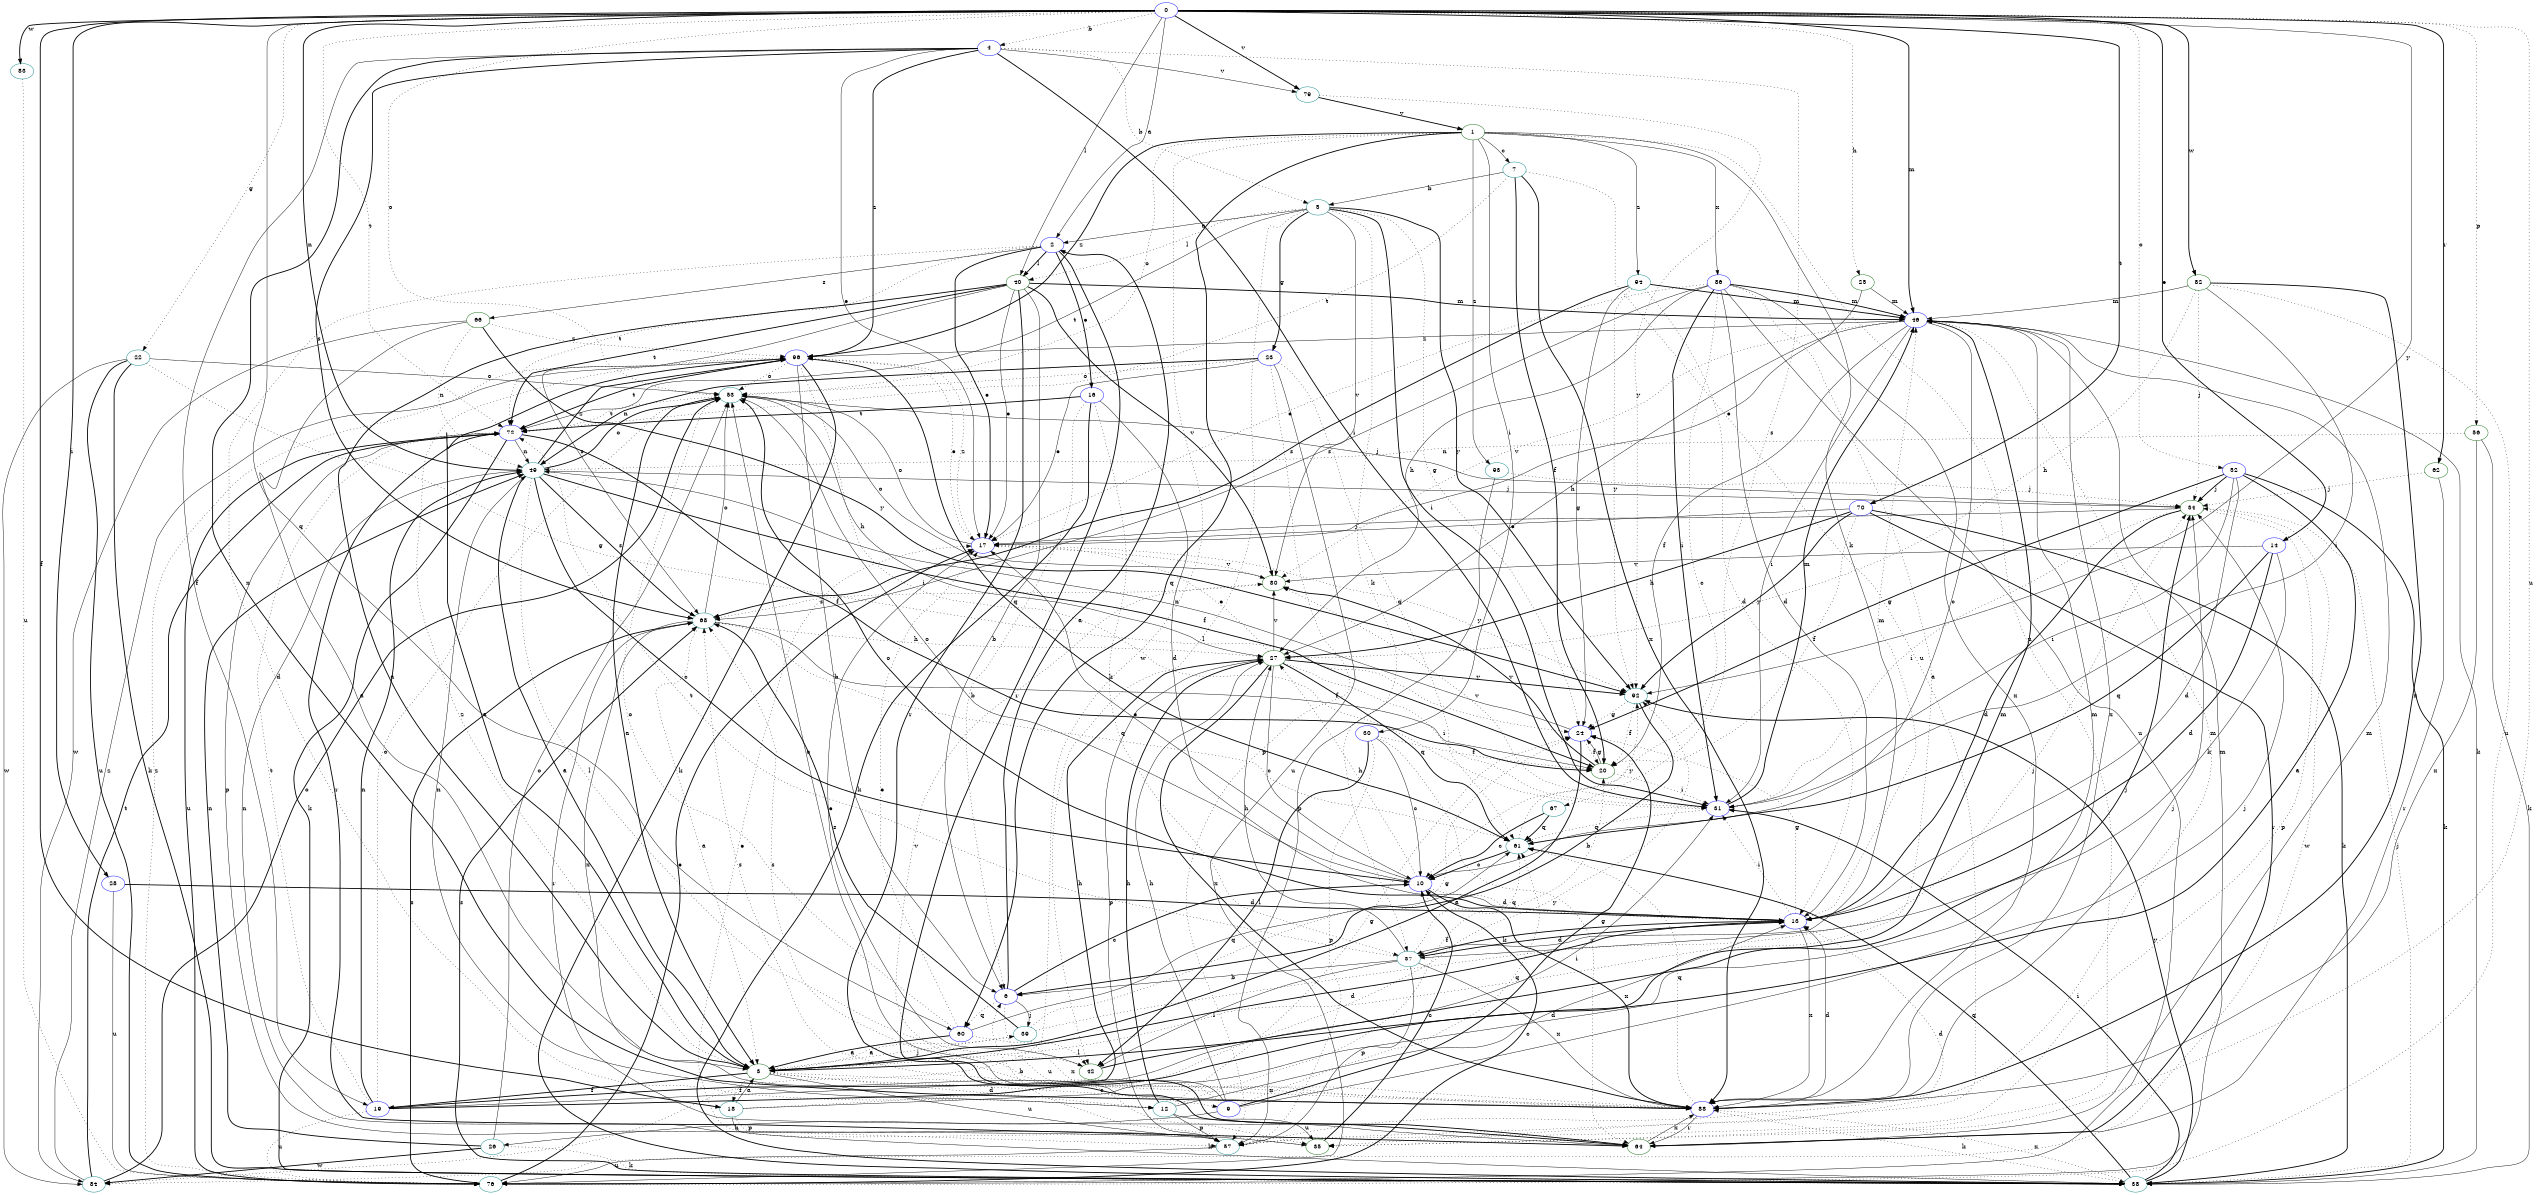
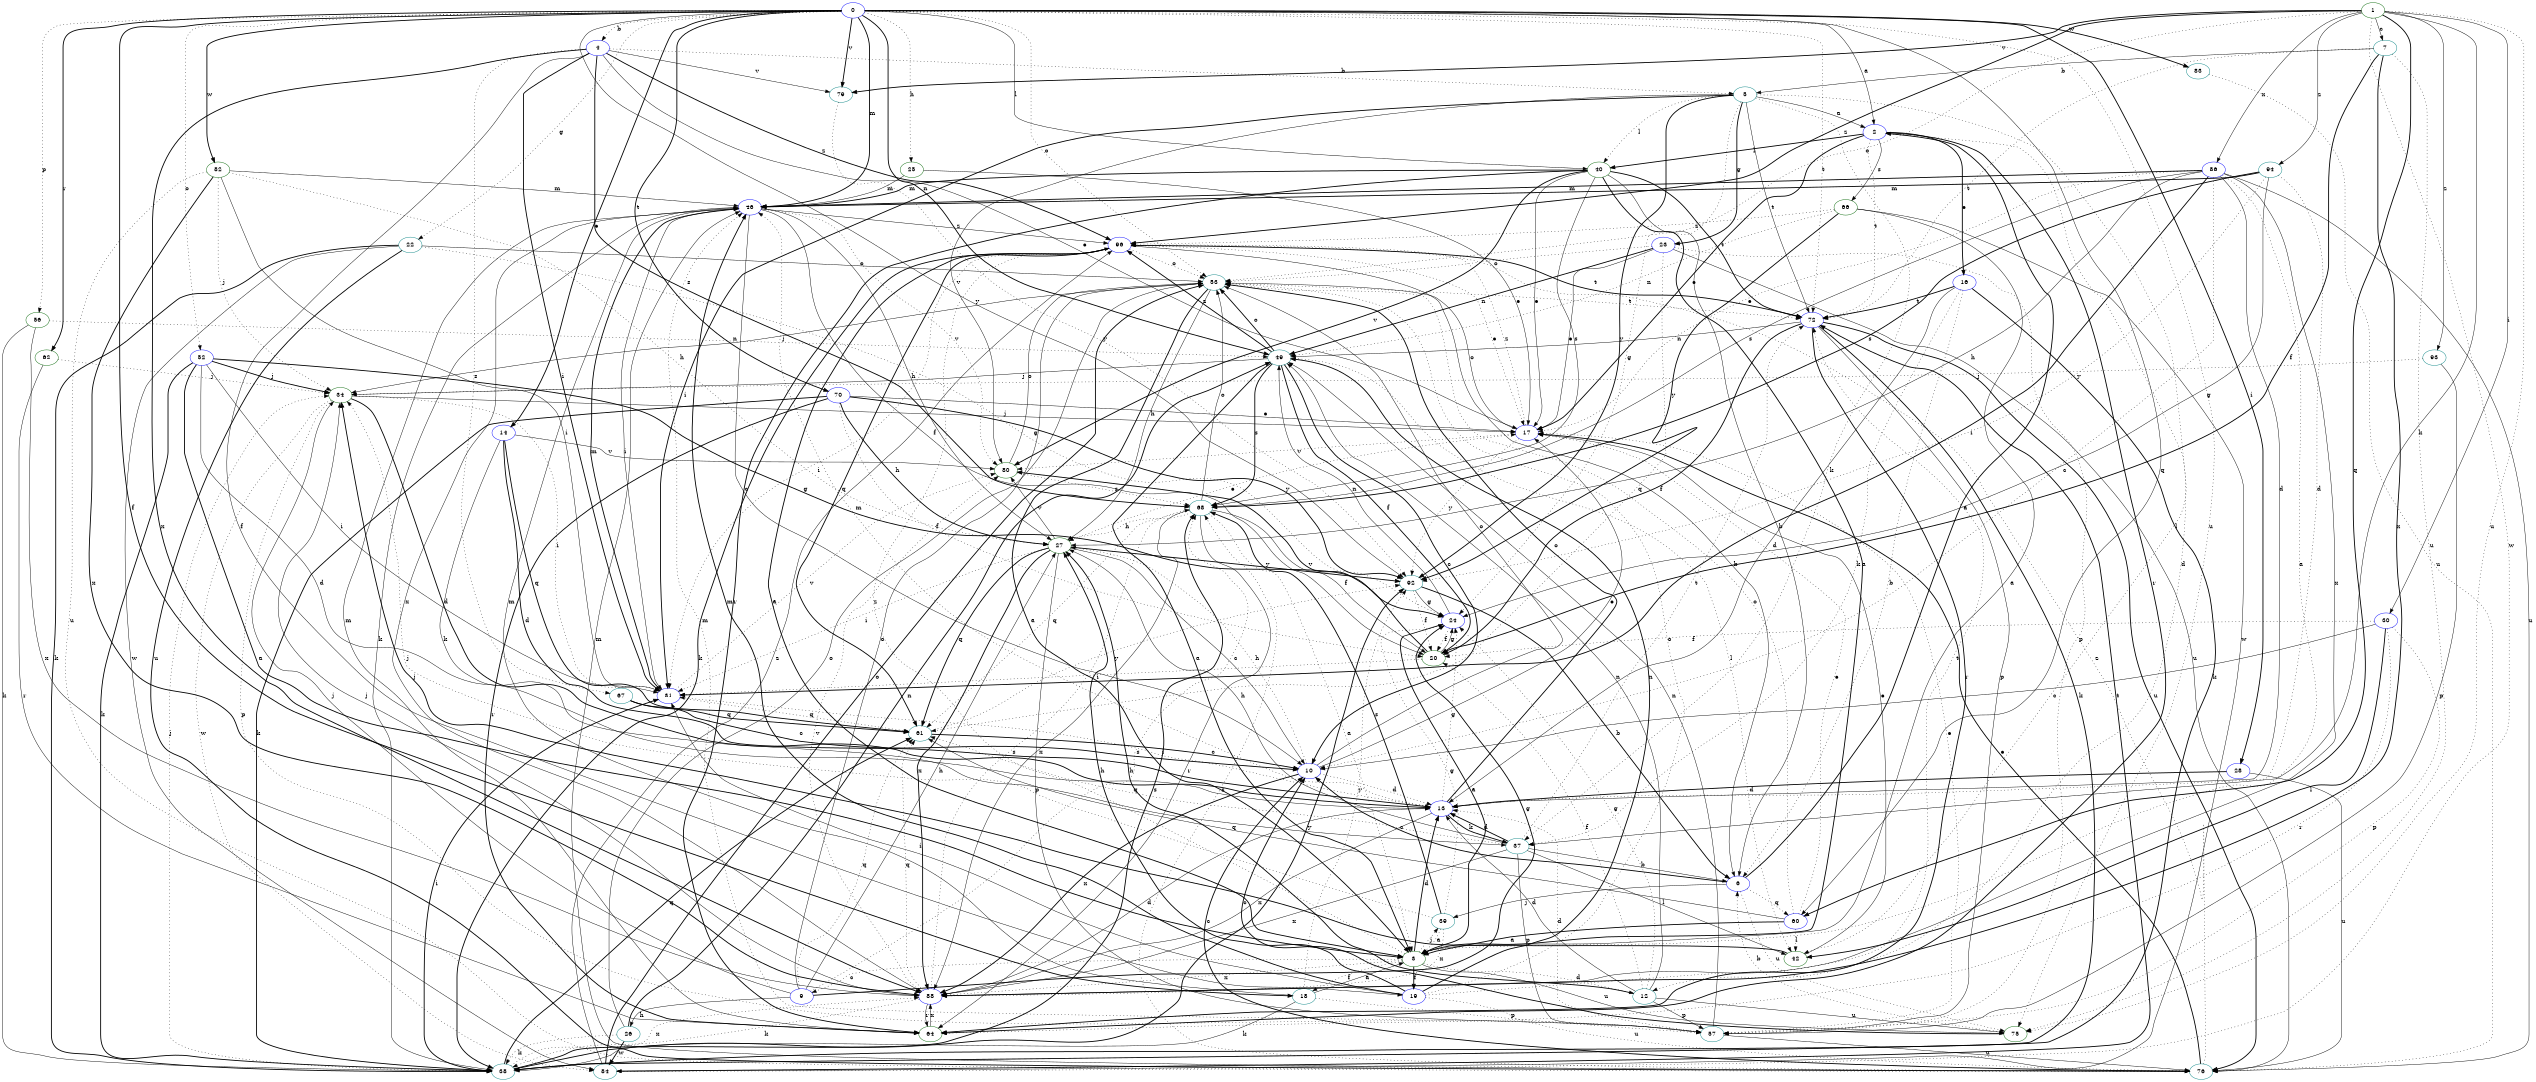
(1388, 113) -> (1611, 64)
(1610, 713) -> (1426, 604)
(411, 848) -> (1393, 1060)
(1318, 1147) -> (2015, 1034)
